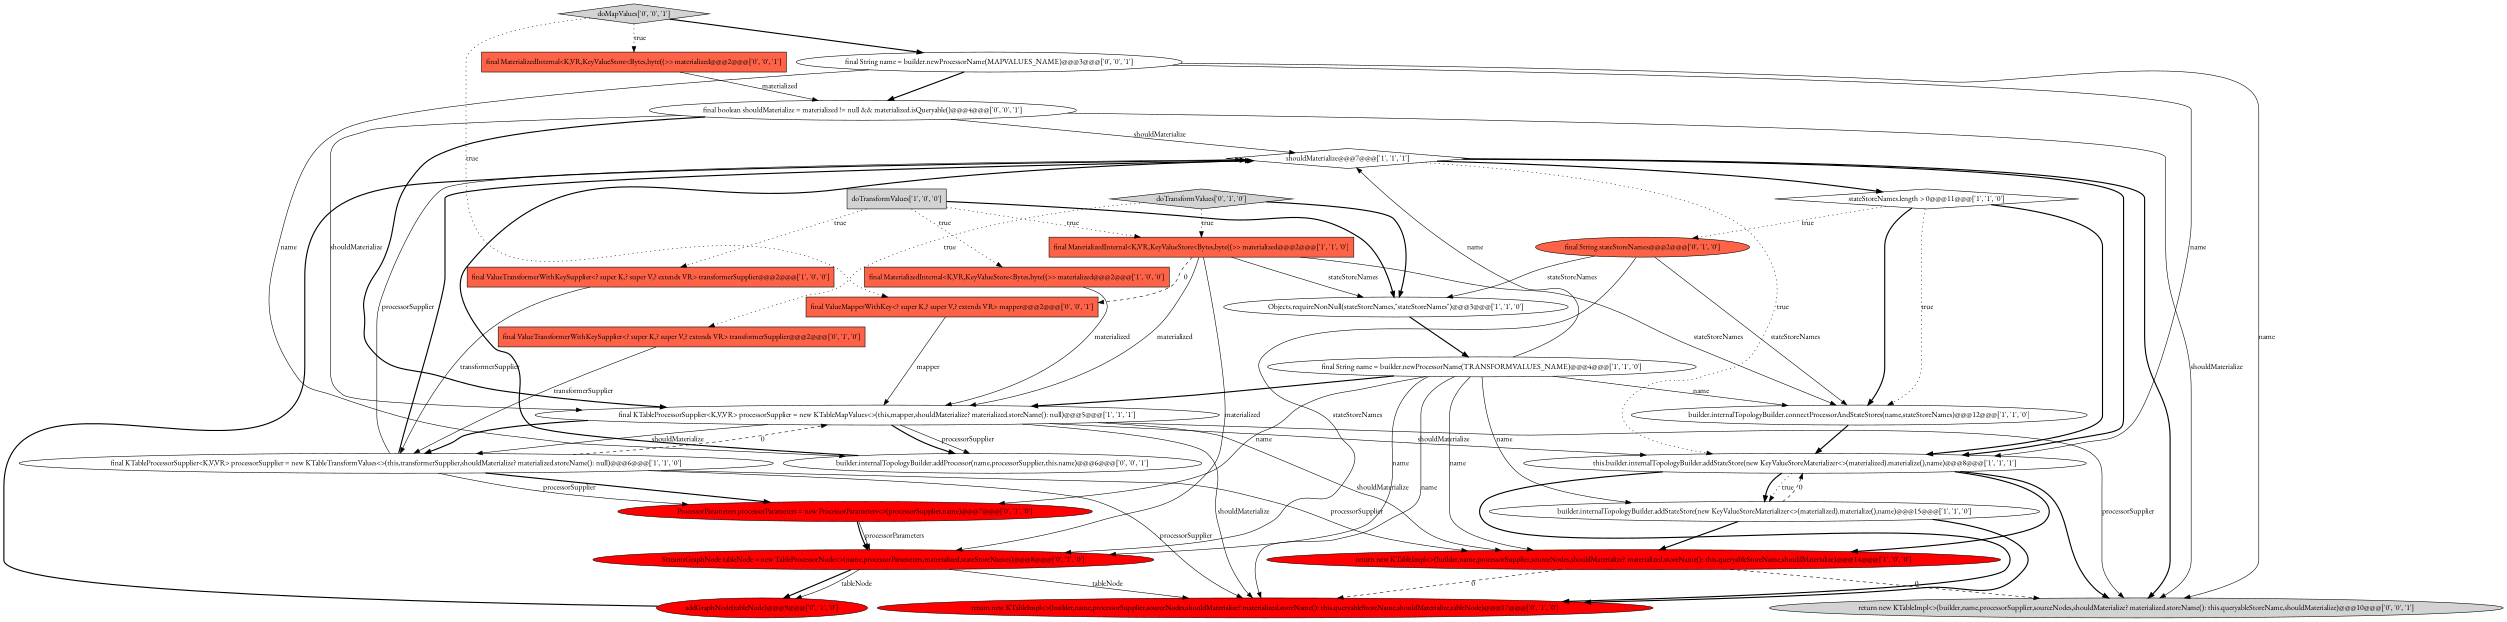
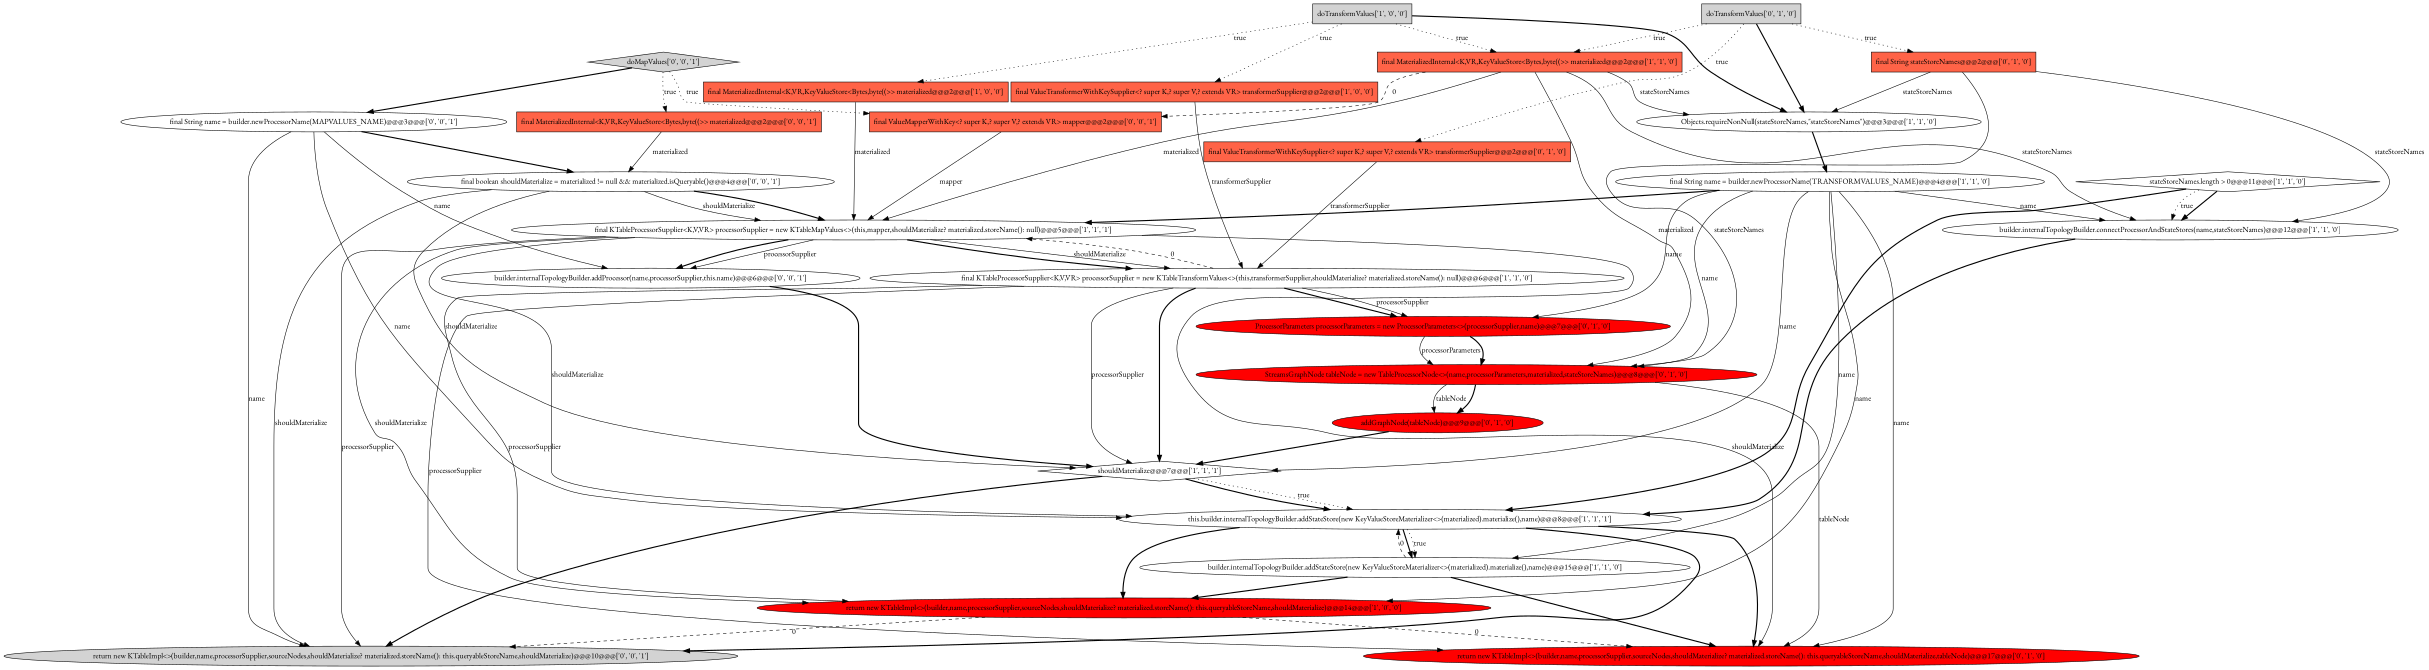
(1657, 171) -> none
(1201, 199) -> (1751, 14)
(1792, 222) -> (1850, 37)
(1643, 247) -> (1954, 62)
